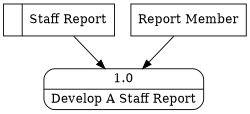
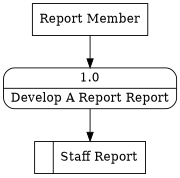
(86, 49) -> (90, 121)
(124, 99) -> (90, 98)
